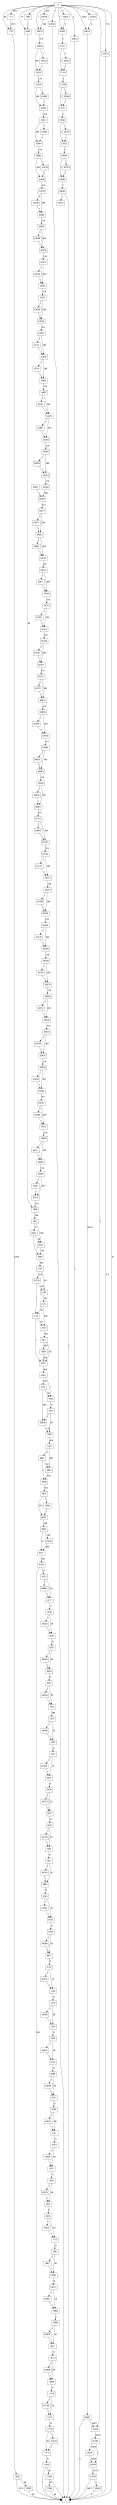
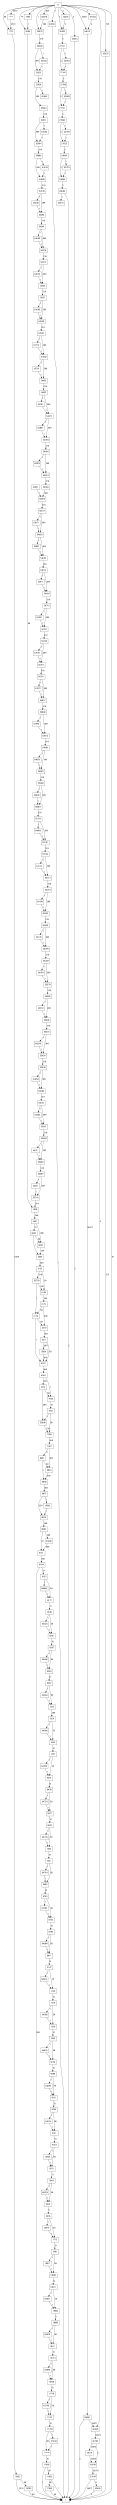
(44, 102) -> none
